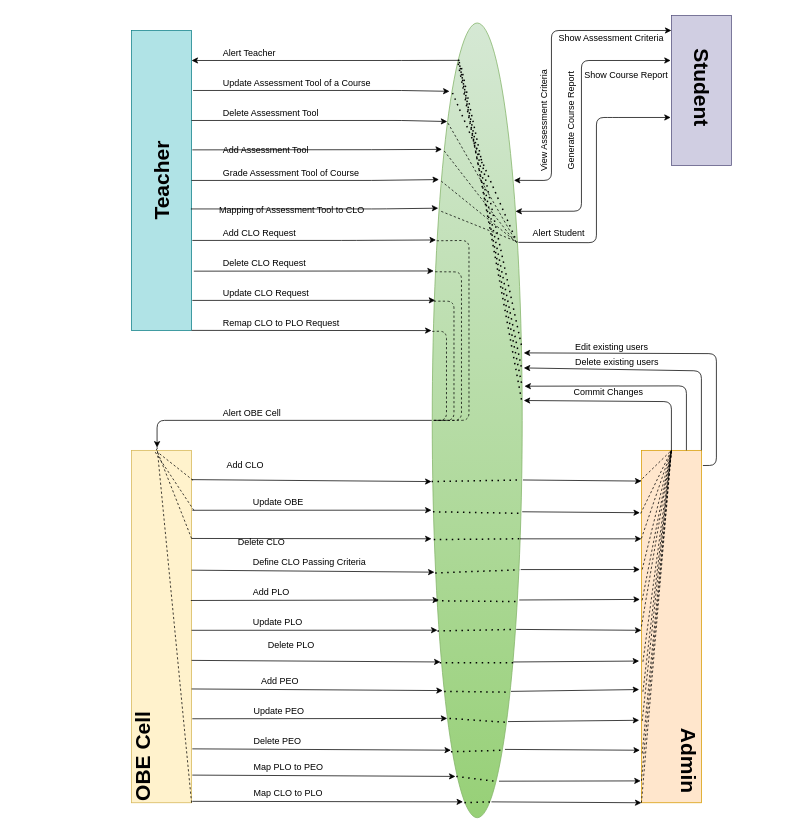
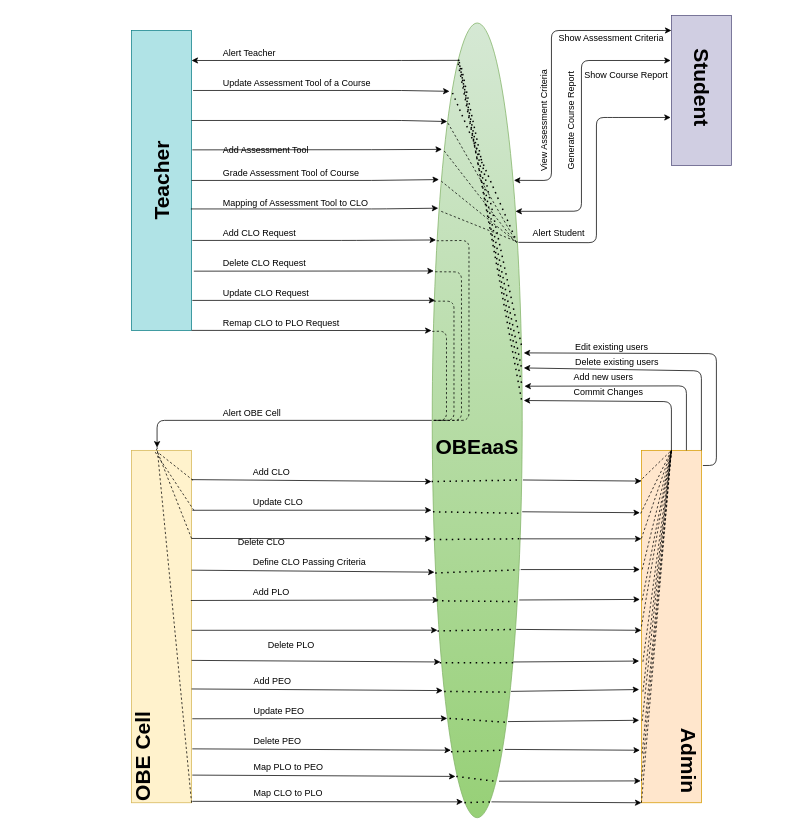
(280, 113) -> none
(312, 210) -> (315, 203)
none -> (610, 378)
none -> (477, 447)
(274, 465) -> (300, 473)
(277, 503) -> (277, 503)
(330, 623) -> none
(339, 681) -> (331, 681)
